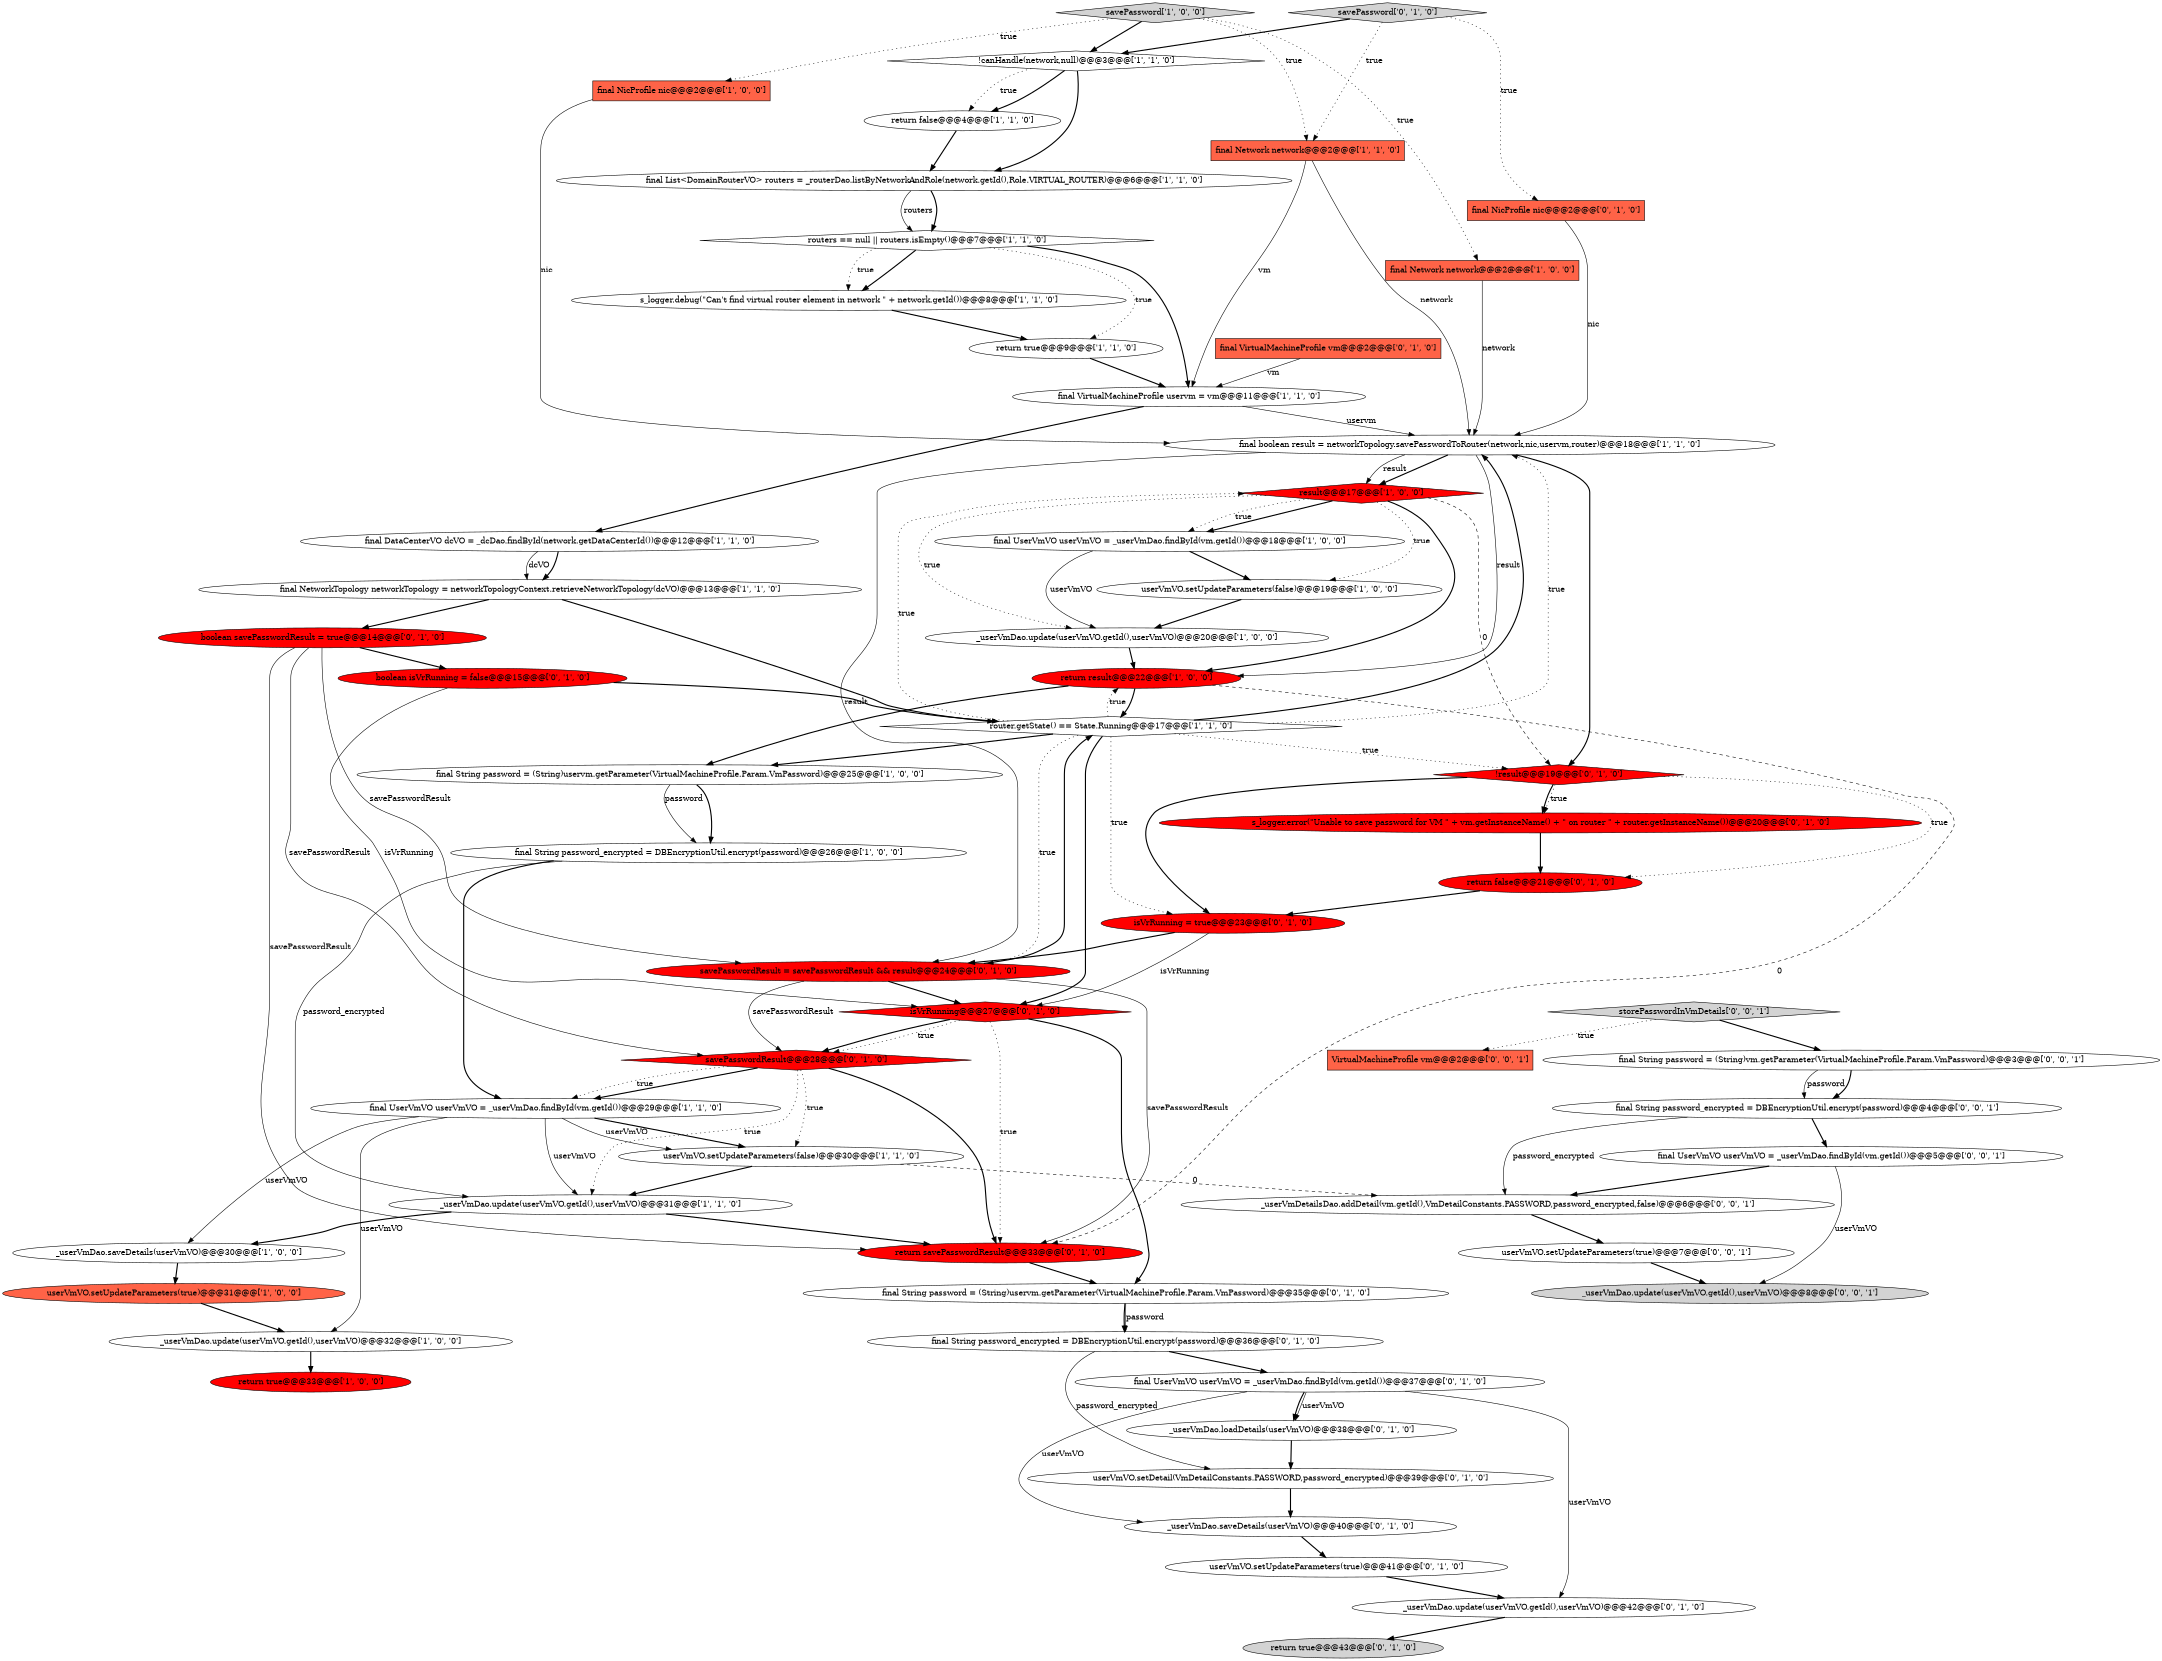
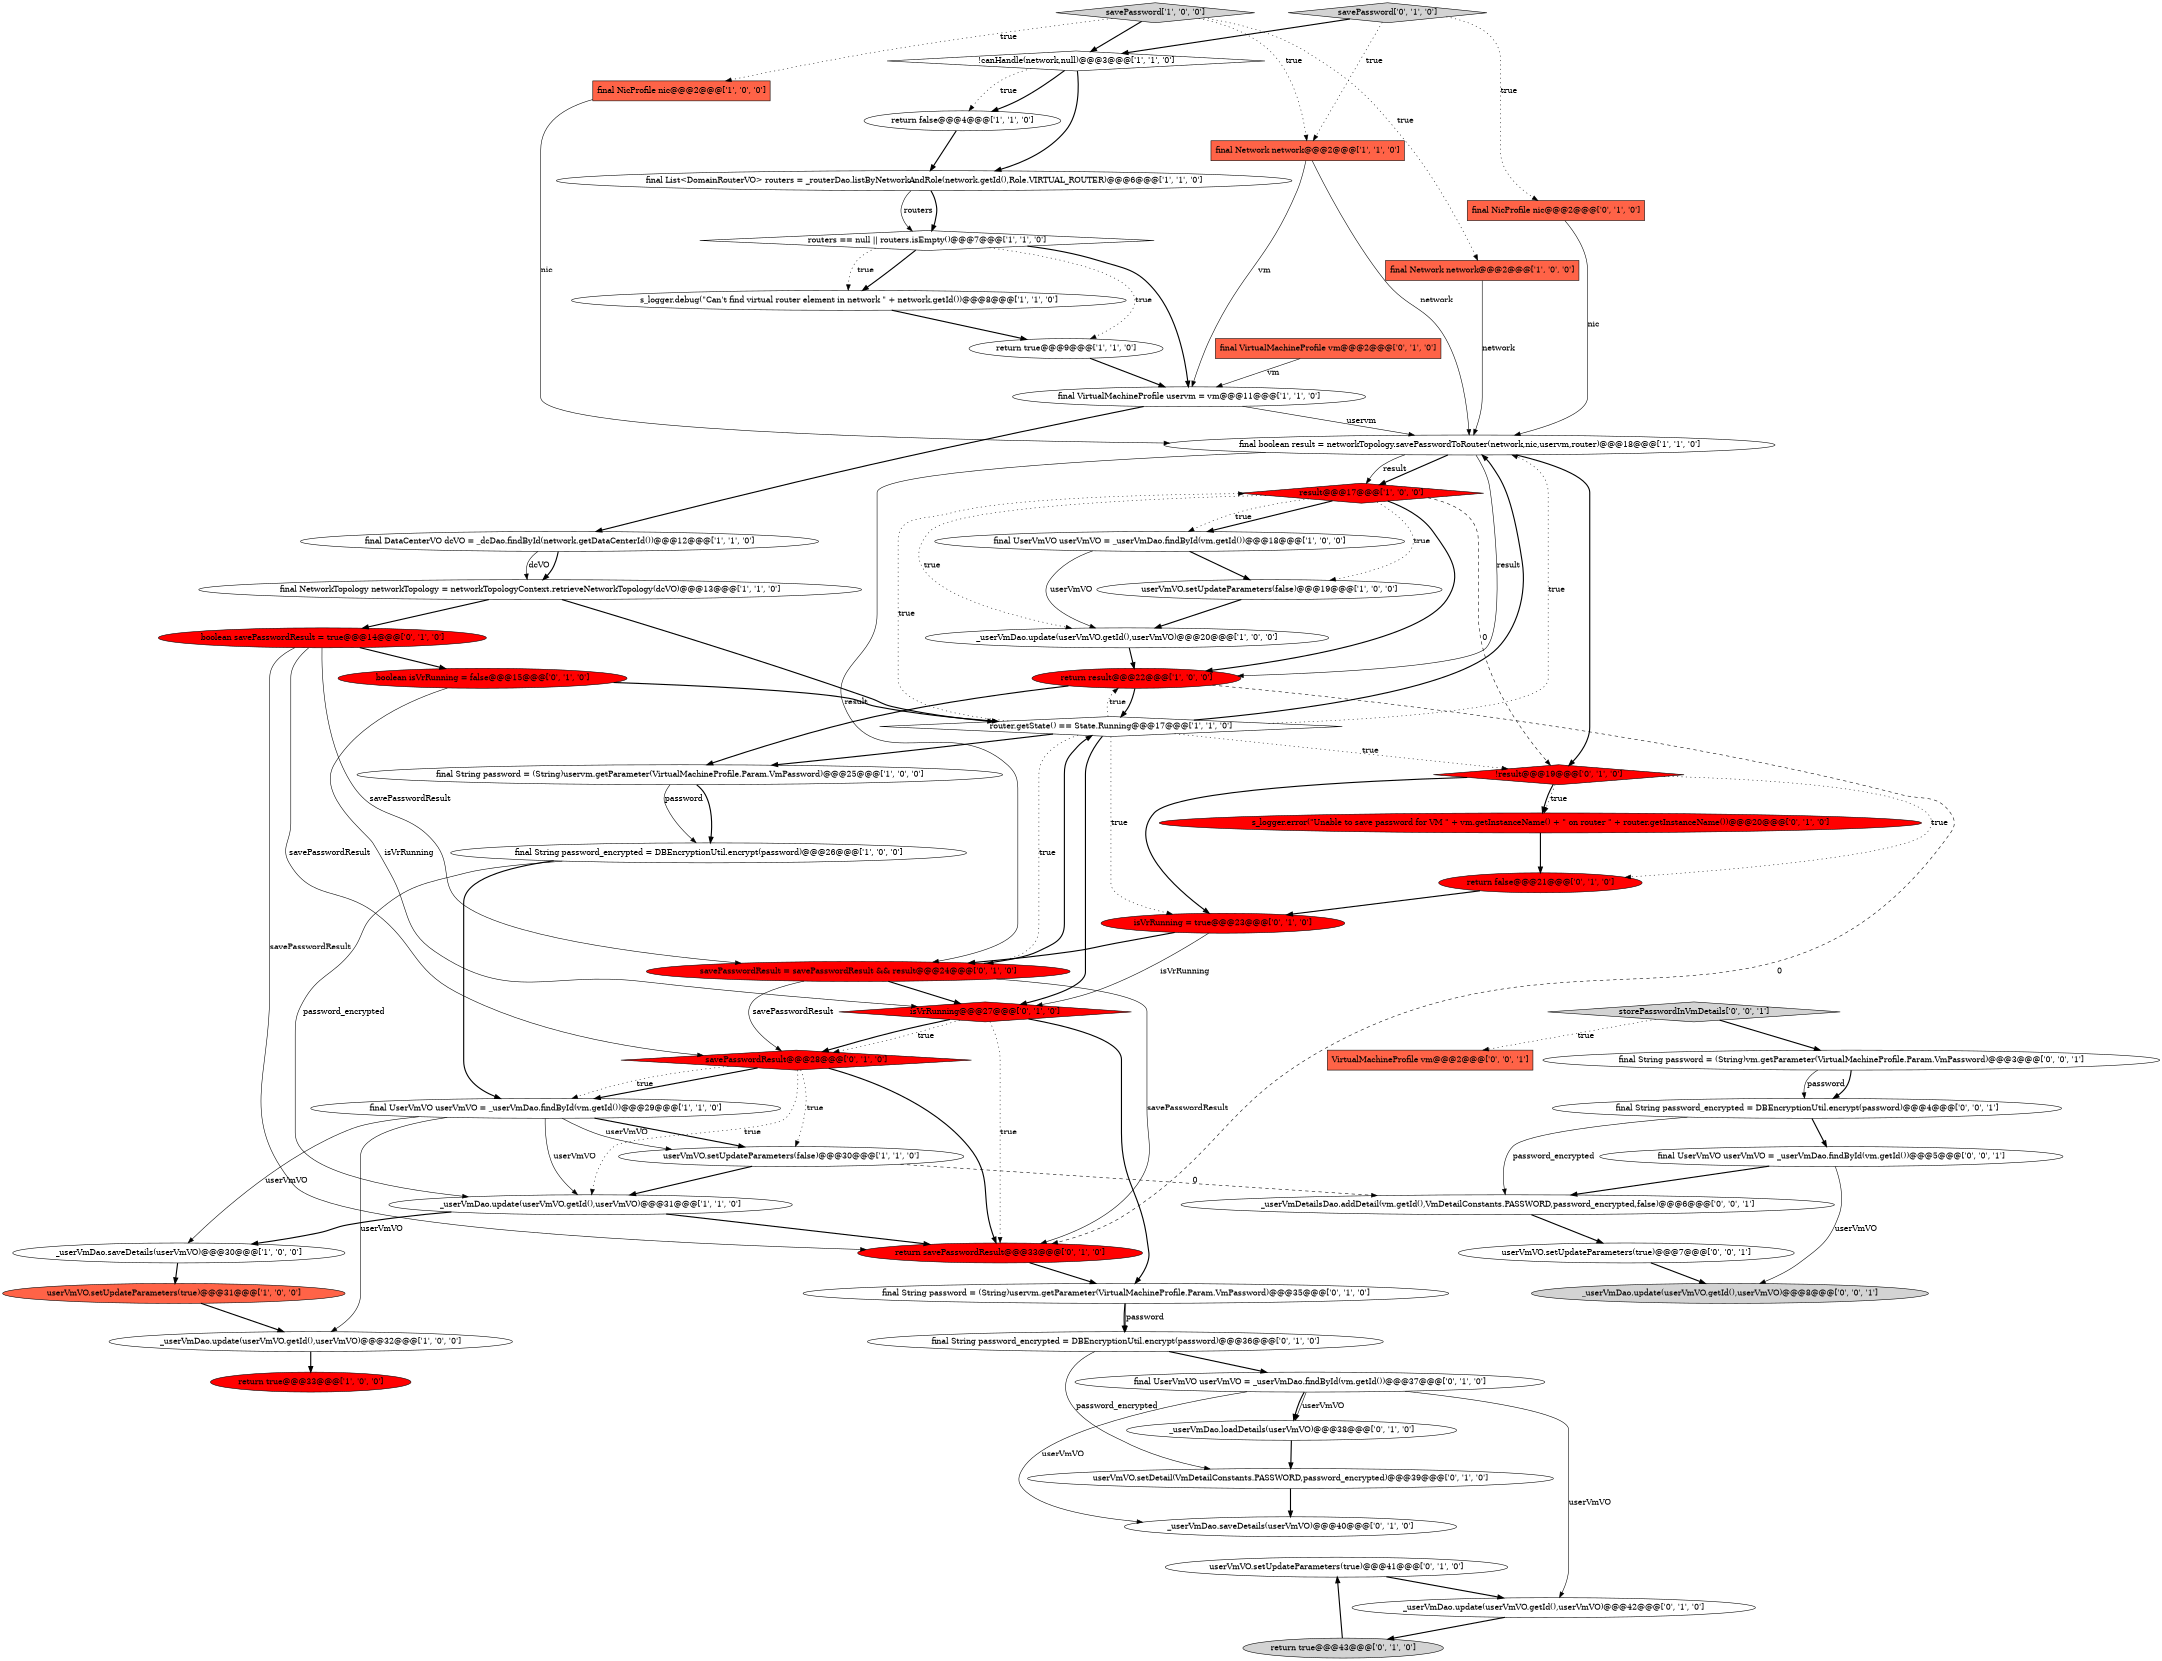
(1311, 1545) -> (1340, 1610)
